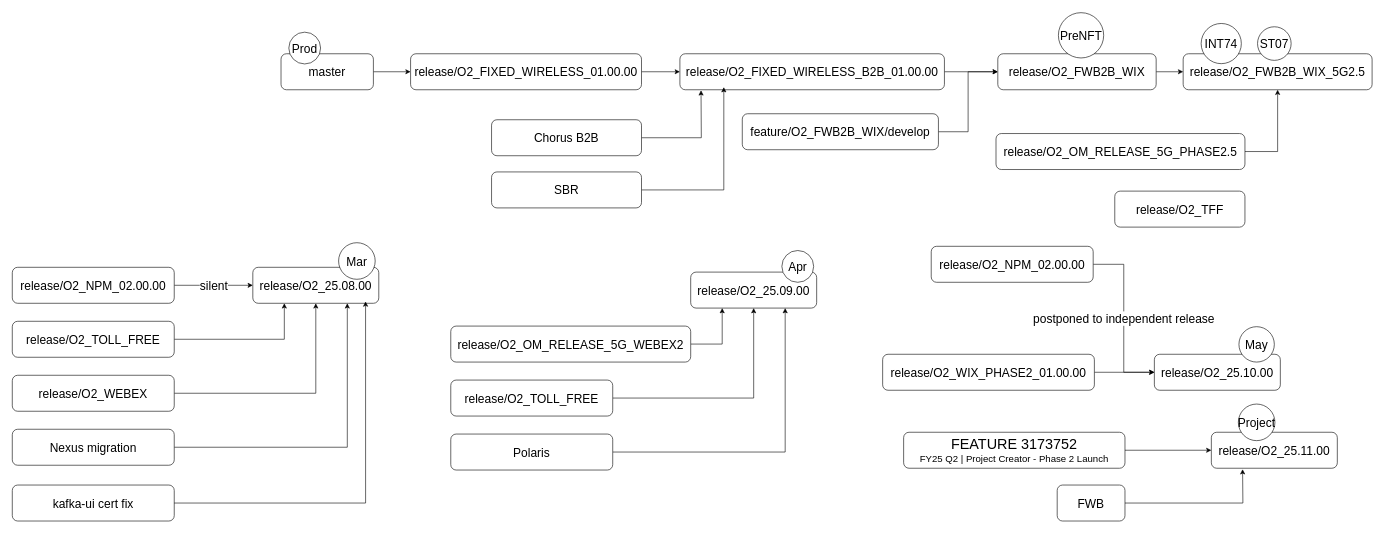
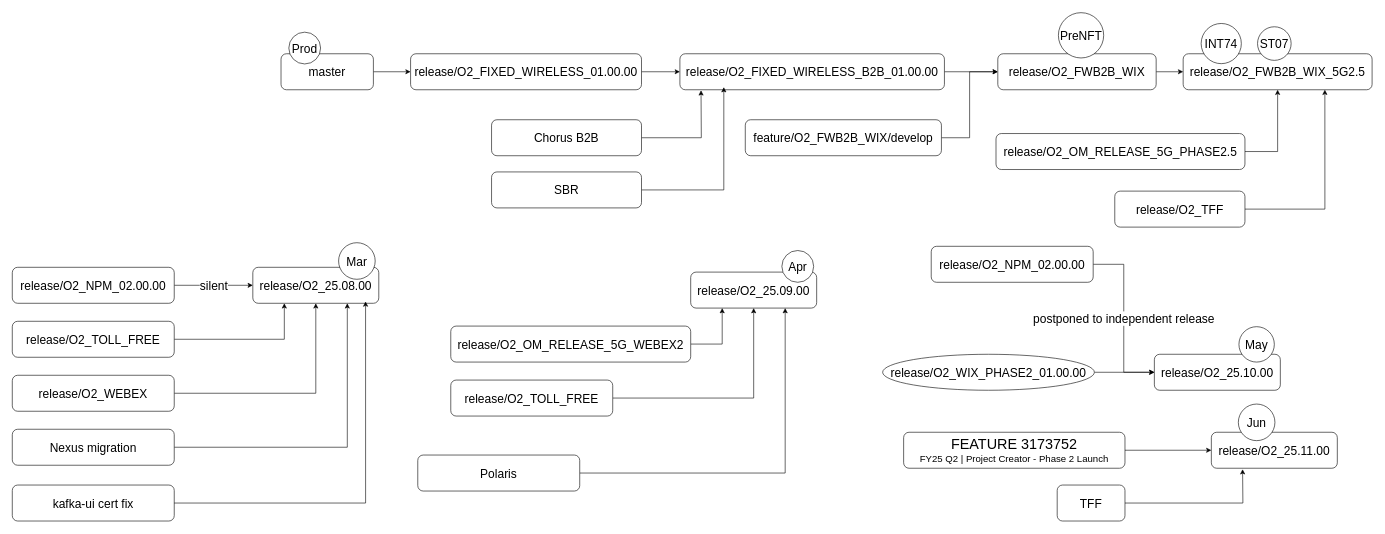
none -> (1325, 95)
(841, 132) -> (844, 138)
(989, 372) -> (989, 372)
(1257, 423) -> (1257, 423)
(532, 452) -> (499, 473)
(1091, 503) -> (1091, 503)
